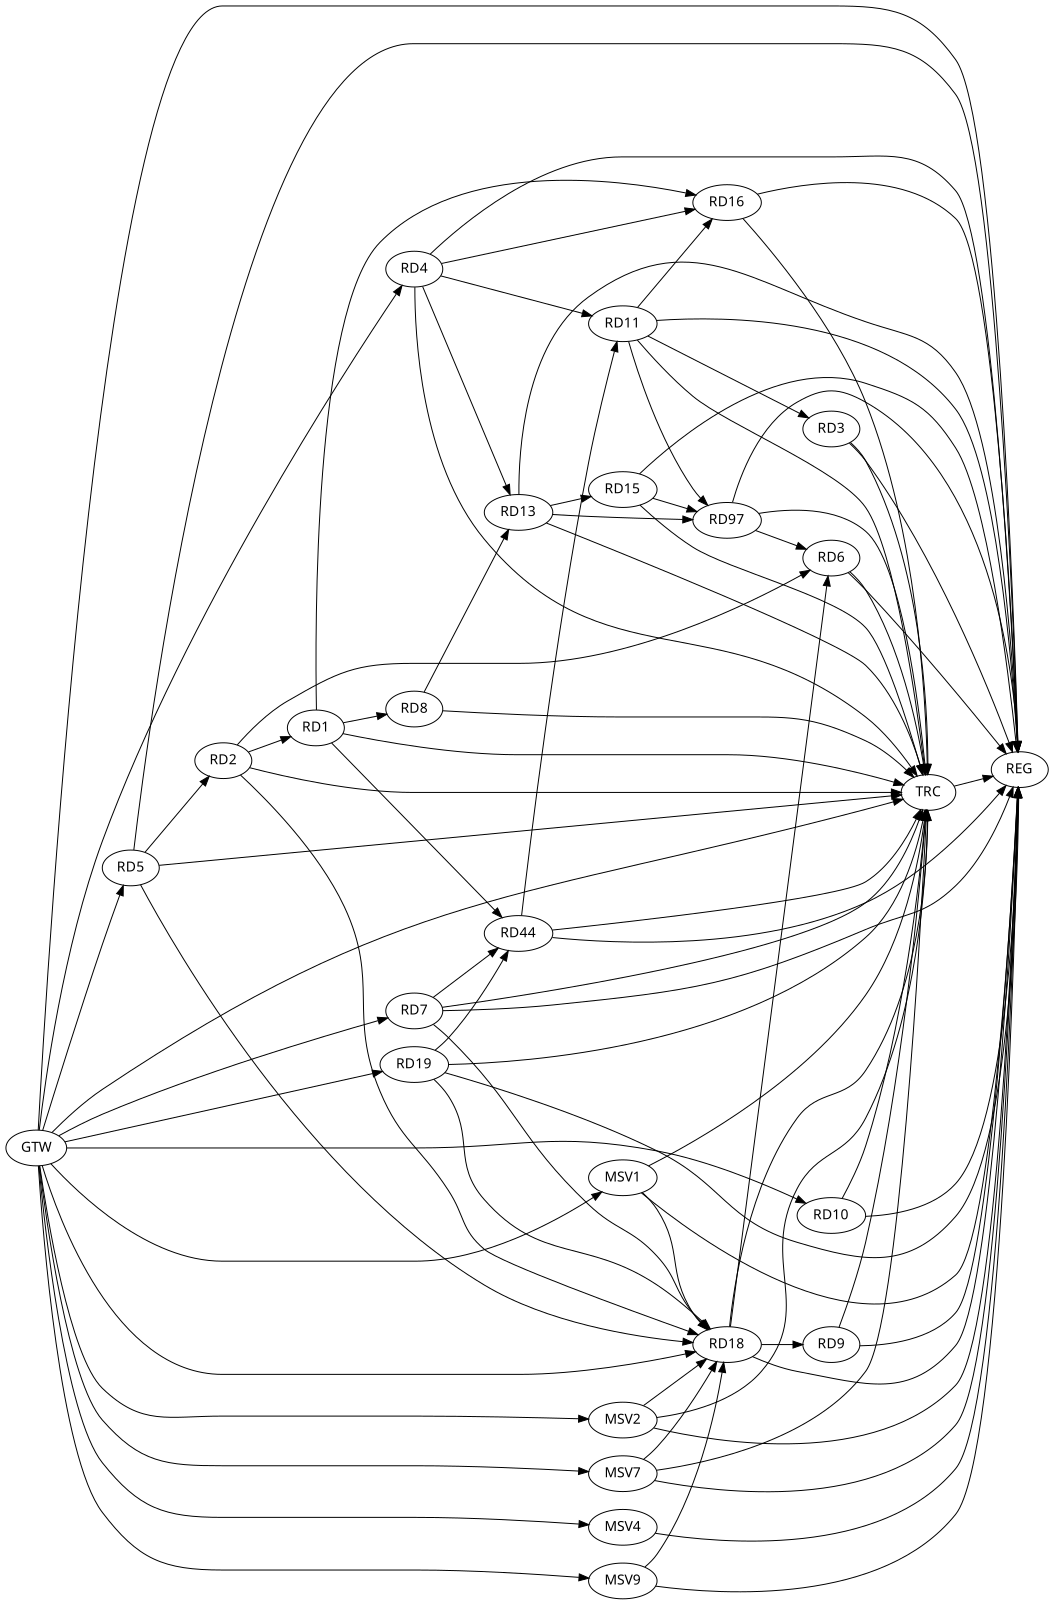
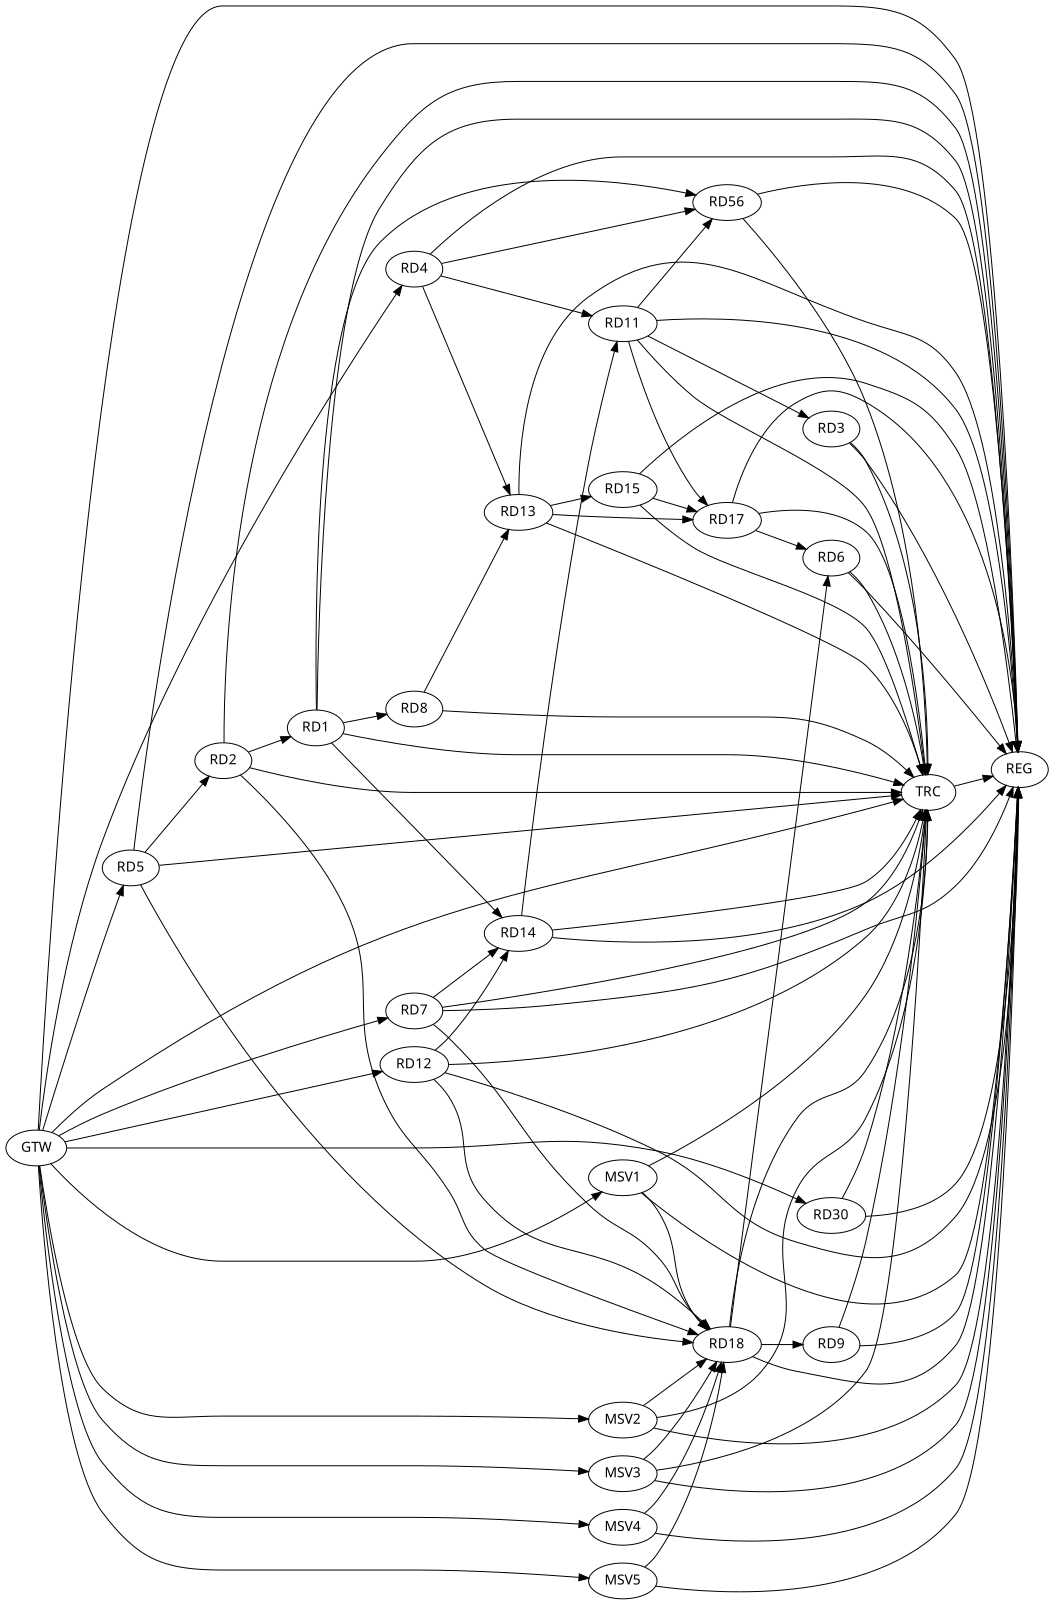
none -> (695, 119)
(727, 203) -> (727, 203)
(727, 520) -> (727, 520)
(574, 612) -> none
(515, 663) -> (663, 81)
(519, 934) -> (519, 934)
(414, 1065) -> (414, 1065)
(831, 1216) -> (831, 1216)
(308, 1374) -> (689, 1447)
(623, 1474) -> (623, 1474)
(623, 1581) -> (623, 1581)
